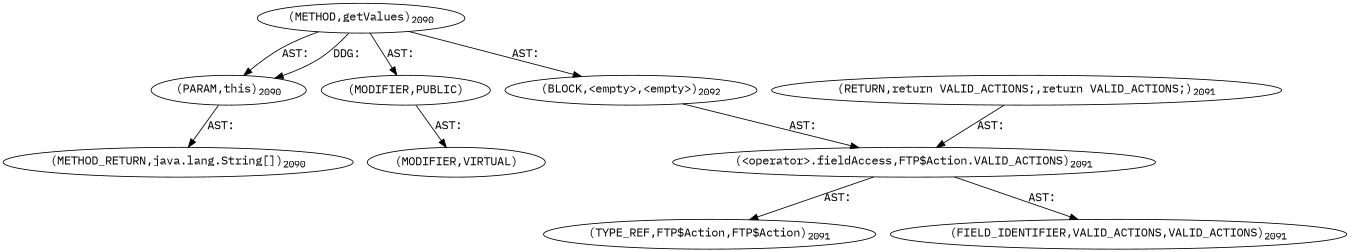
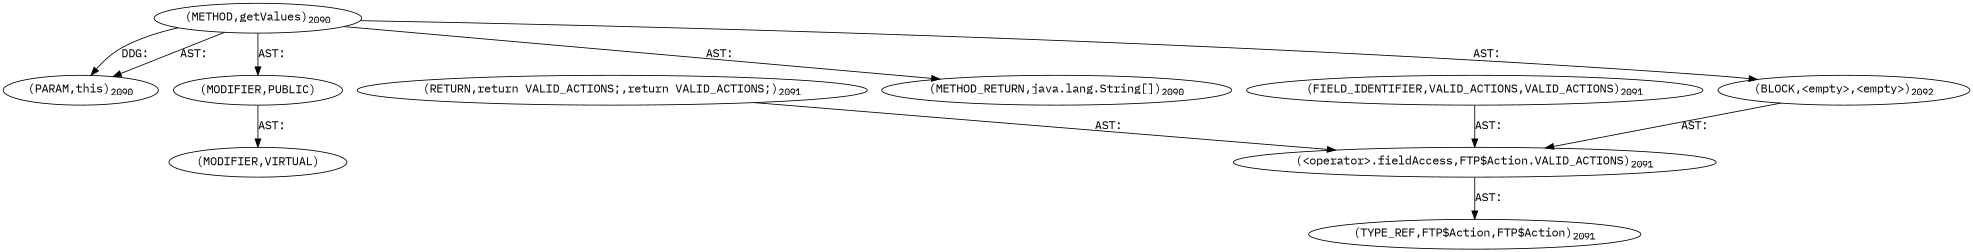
(206, 123) -> (638, 52)
(1012, 197) -> (1475, 122)
